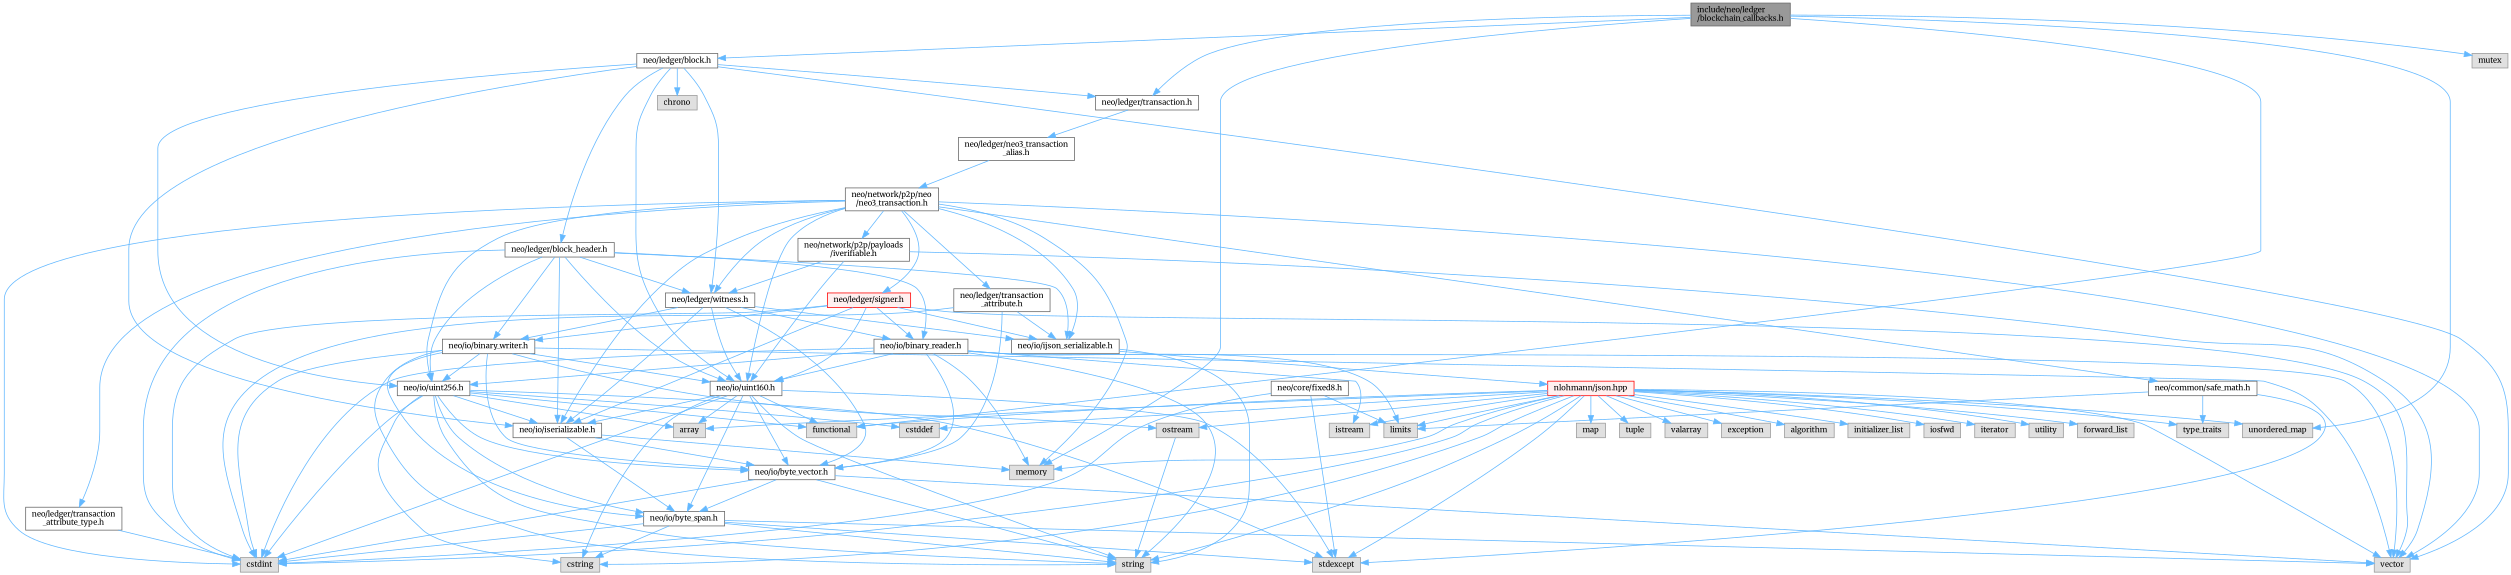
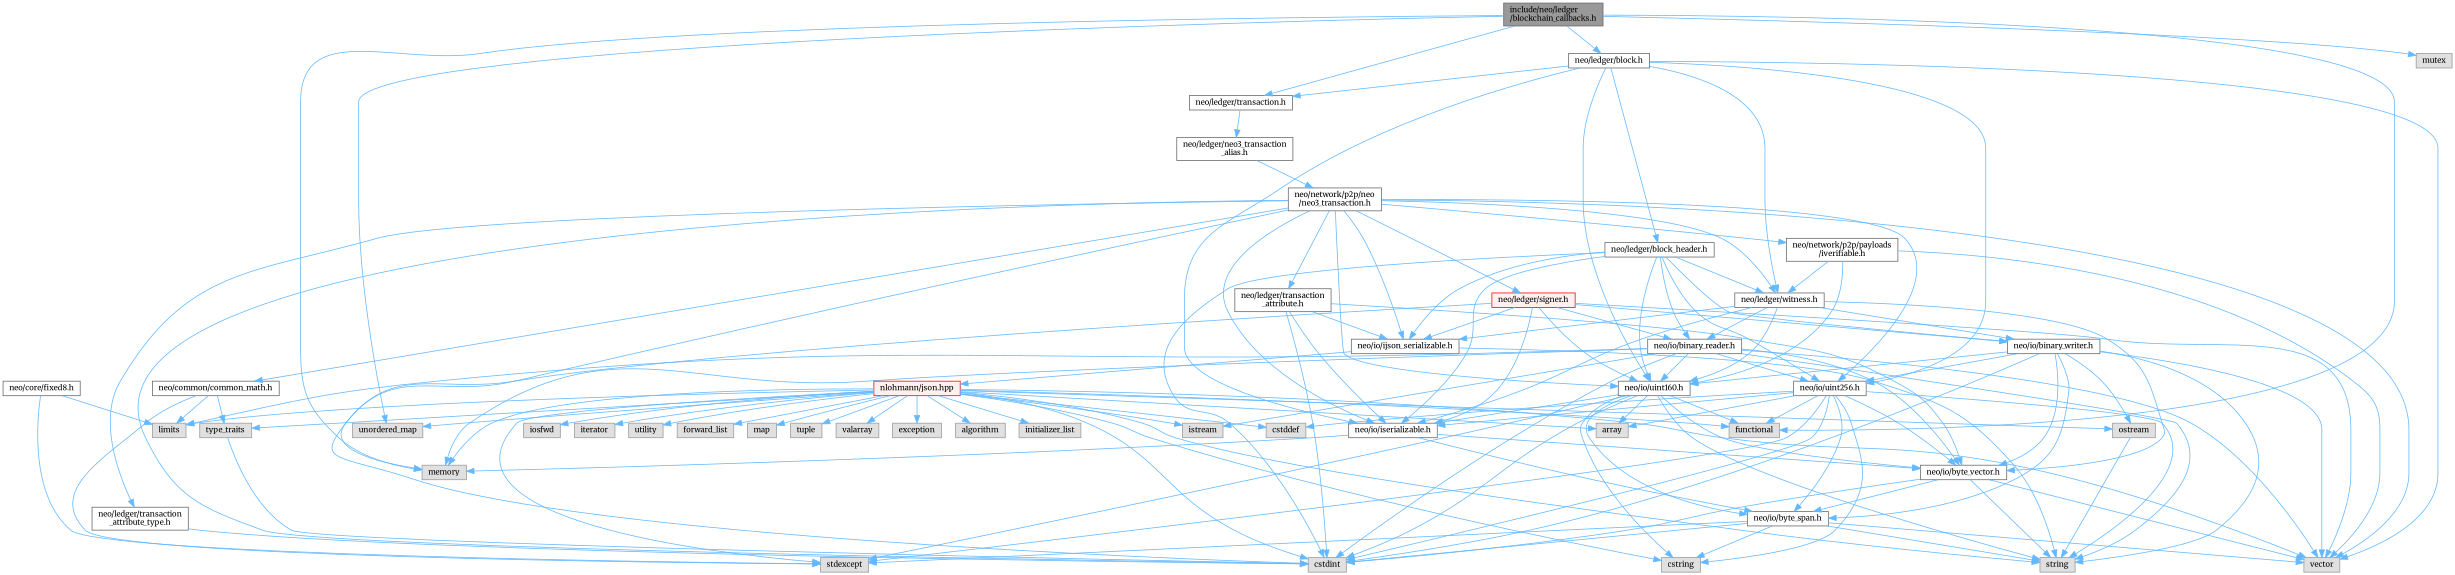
(677, 103) -> none
none -> (1331, 368)
(2203, 388) -> (216, 388)
(741, 533) -> (738, 550)
